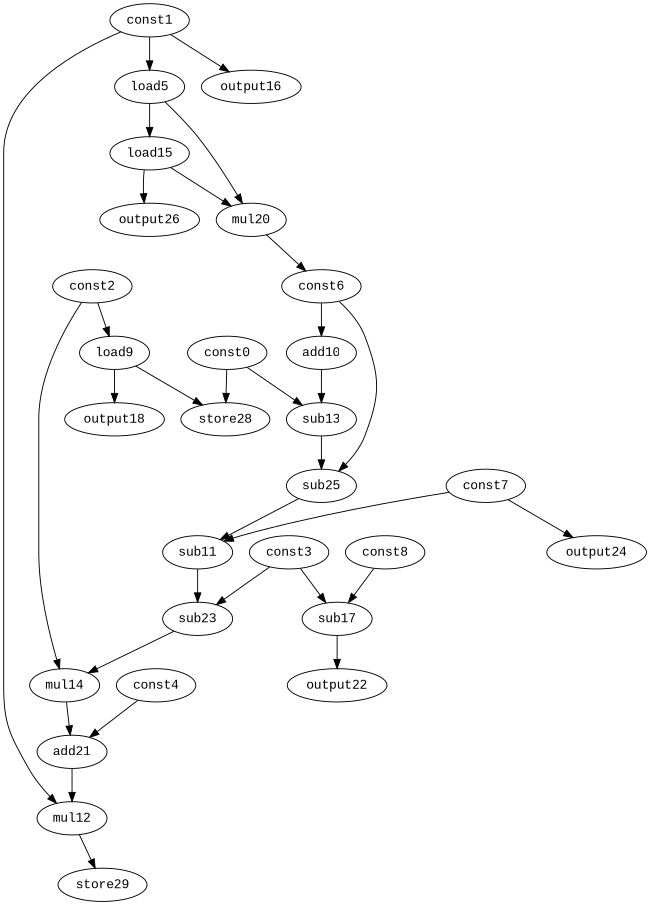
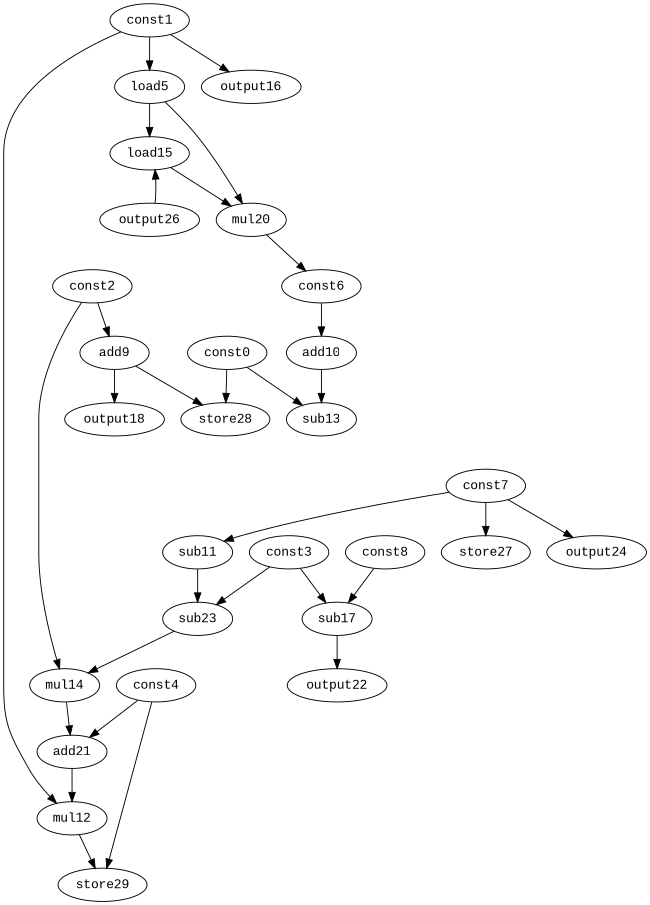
(143, 182) -> (156, 191)
(115, 353) -> (115, 353)
(321, 486) -> none
none -> (486, 552)
none -> (131, 781)
